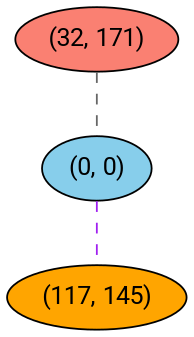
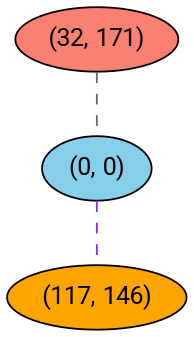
(97, 297) -> (97, 297)
